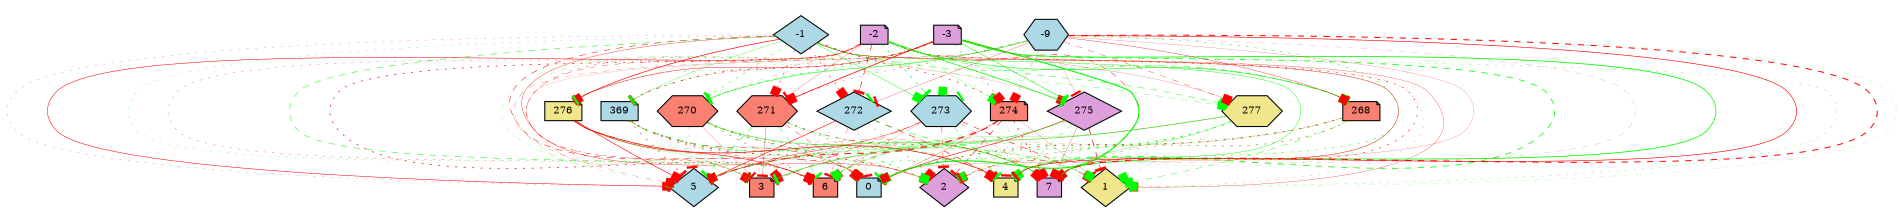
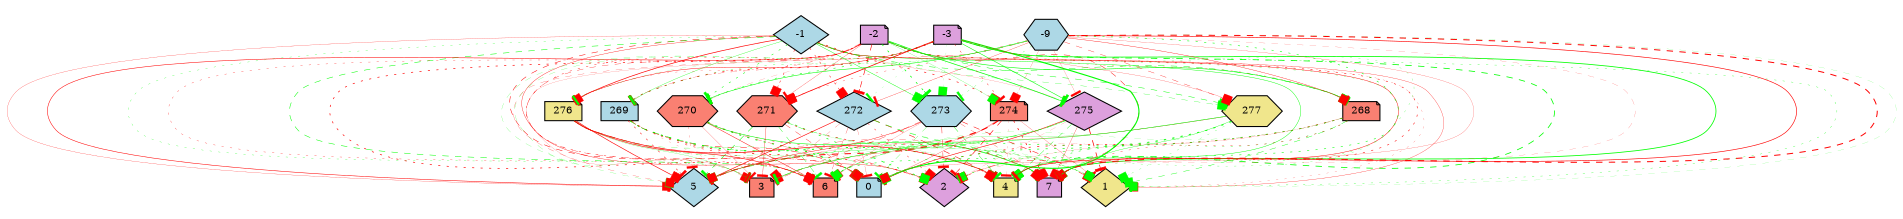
(975, 68) -> (975, 68)
(936, 71) -> (936, 71)
(49, 77) -> (49, 77)
(620, 111) -> (620, 111)
(755, 149) -> (755, 149)
(904, 150) -> (904, 150)
